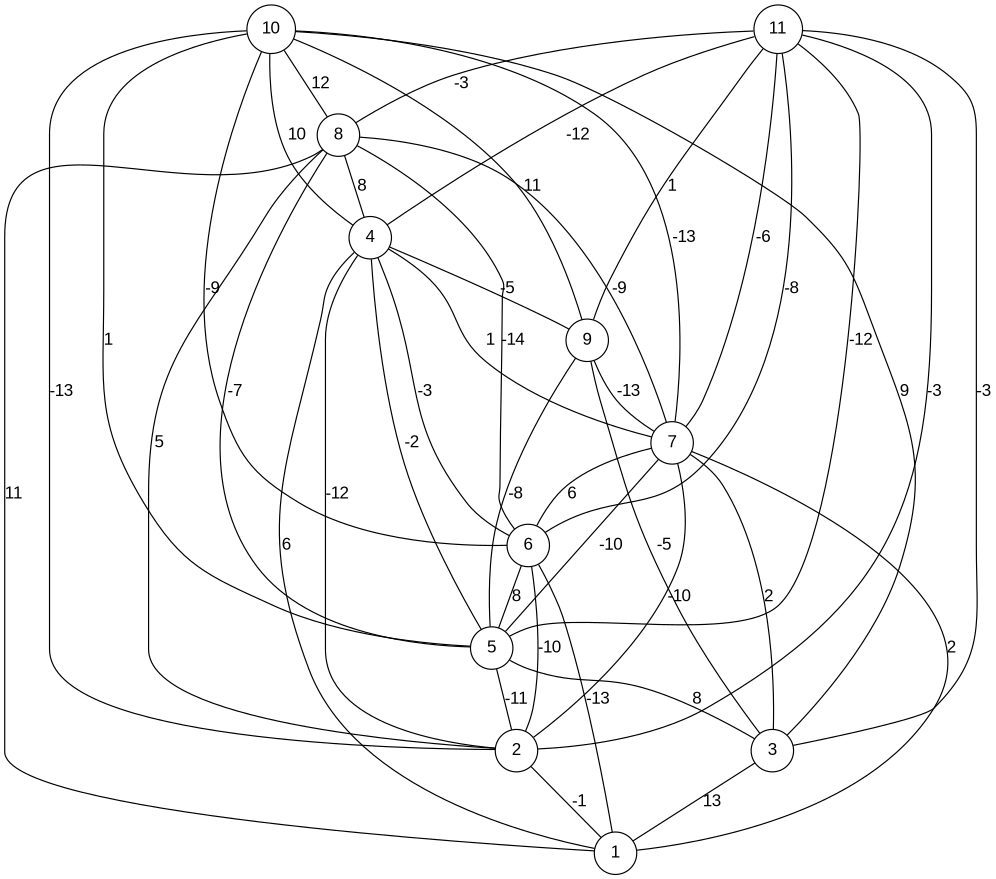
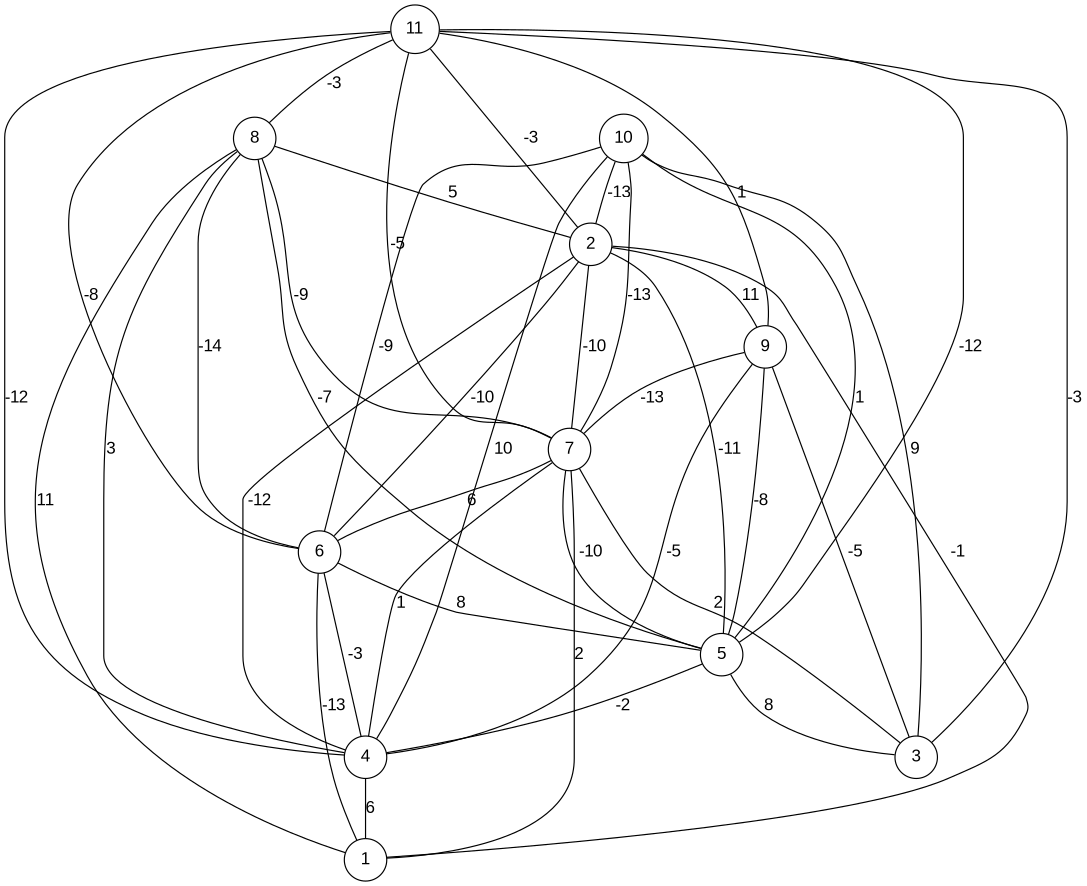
(306, 84) -> none
(475, 144) -> (695, 270)
(362, 186) -> (111, 449)
(764, 238) -> (398, 244)
(694, 802) -> none
